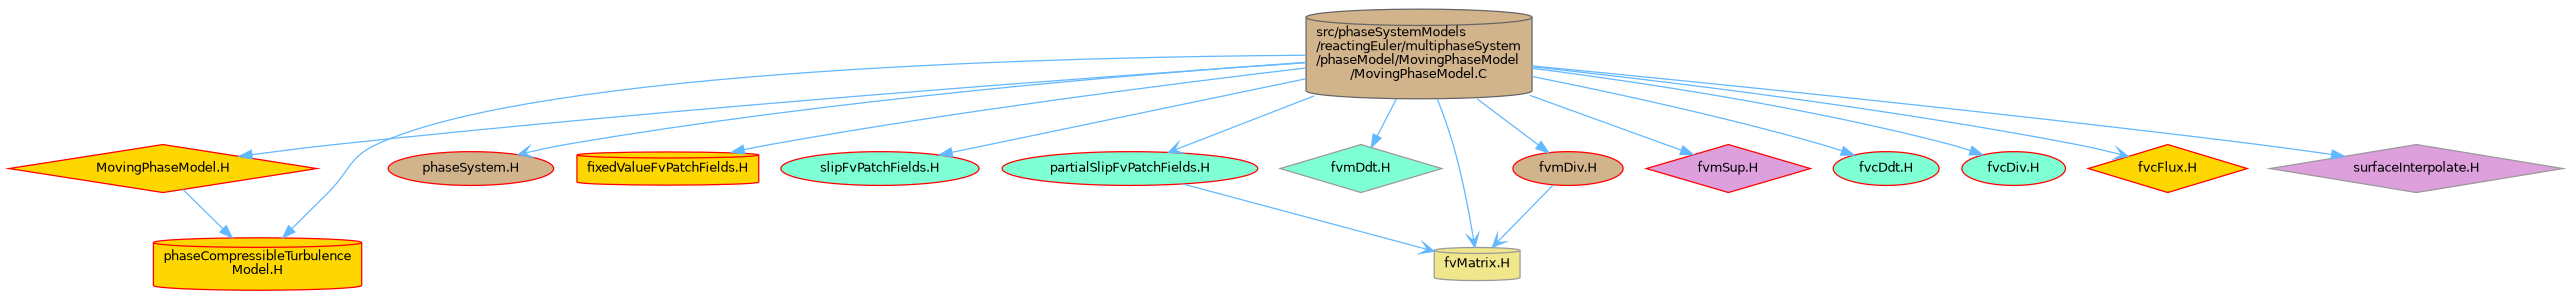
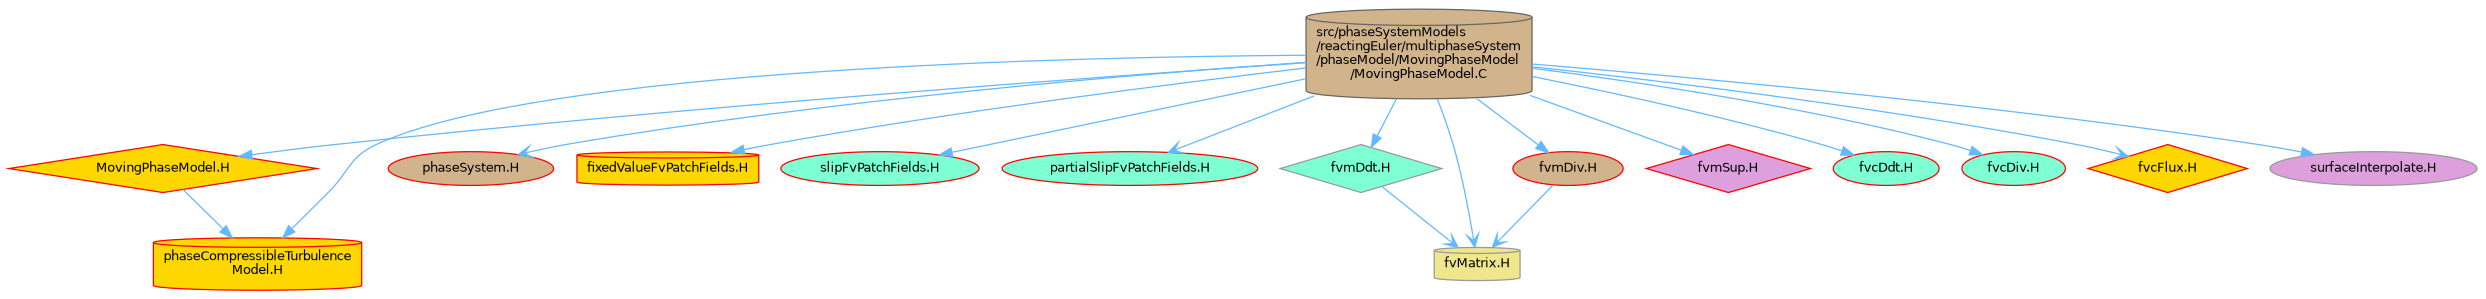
(2416, 169) -> (2374, 169)
(1302, 216) -> (1415, 213)
